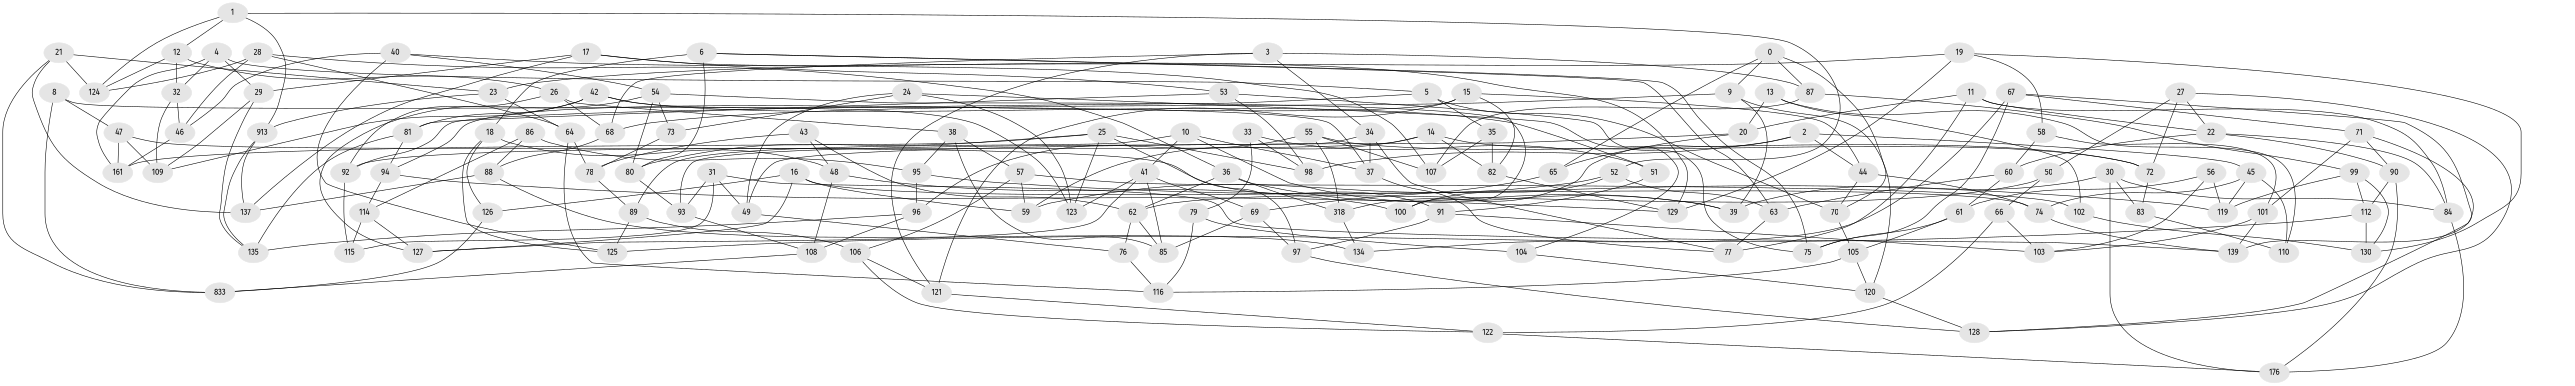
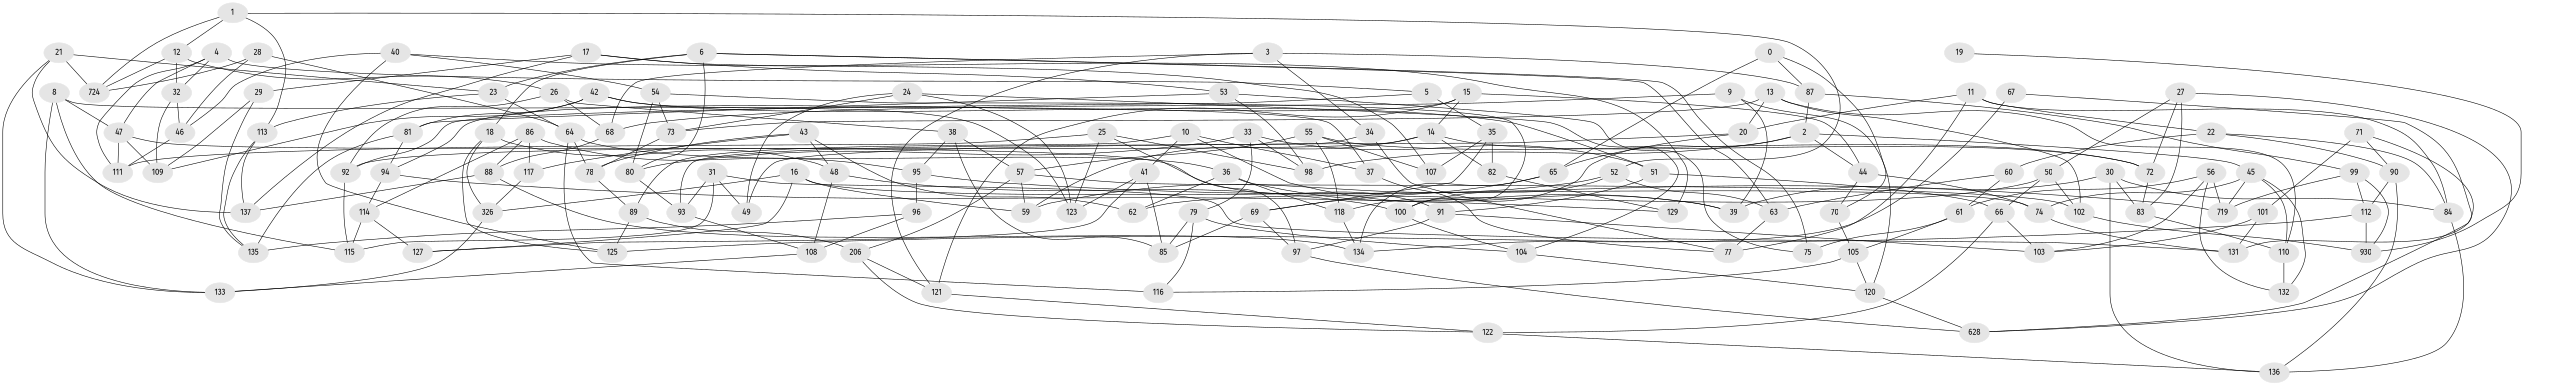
(1369, 65) -> (595, 66)
(1751, 72) -> none
(242, 76) -> (151, 88)
(870, 77) -> (881, 158)
(94, 93) -> (94, 93)
(1608, 107) -> (1807, 113)
(422, 113) -> none
(2209, 115) -> none
(2200, 118) -> (2177, 161)
none -> (1223, 120)
(1636, 129) -> none
(1514, 131) -> (1449, 113)
(262, 133) -> (262, 133)
(2042, 133) -> none
(864, 145) -> (939, 153)
(1821, 155) -> none
(1370, 156) -> none
(1019, 158) -> (1165, 155)
(118, 173) -> (118, 173)
none -> (529, 173)
none -> (1435, 183)
none -> (1814, 183)
(1200, 193) -> (1387, 193)
none -> (2064, 193)
(1937, 205) -> none
(488, 213) -> (488, 213)
(1339, 213) -> (1339, 213)
(2223, 213) -> (2223, 213)
none -> (169, 214)
none -> (1445, 231)
(1148, 232) -> (1179, 232)
(856, 253) -> (856, 253)
(1123, 253) -> none
(2233, 253) -> (2233, 253)
(2366, 253) -> (2366, 253)
(220, 293) -> (220, 293)
none -> (2284, 293)
(1974, 333) -> (1974, 333)
(2274, 373) -> (2274, 373)
